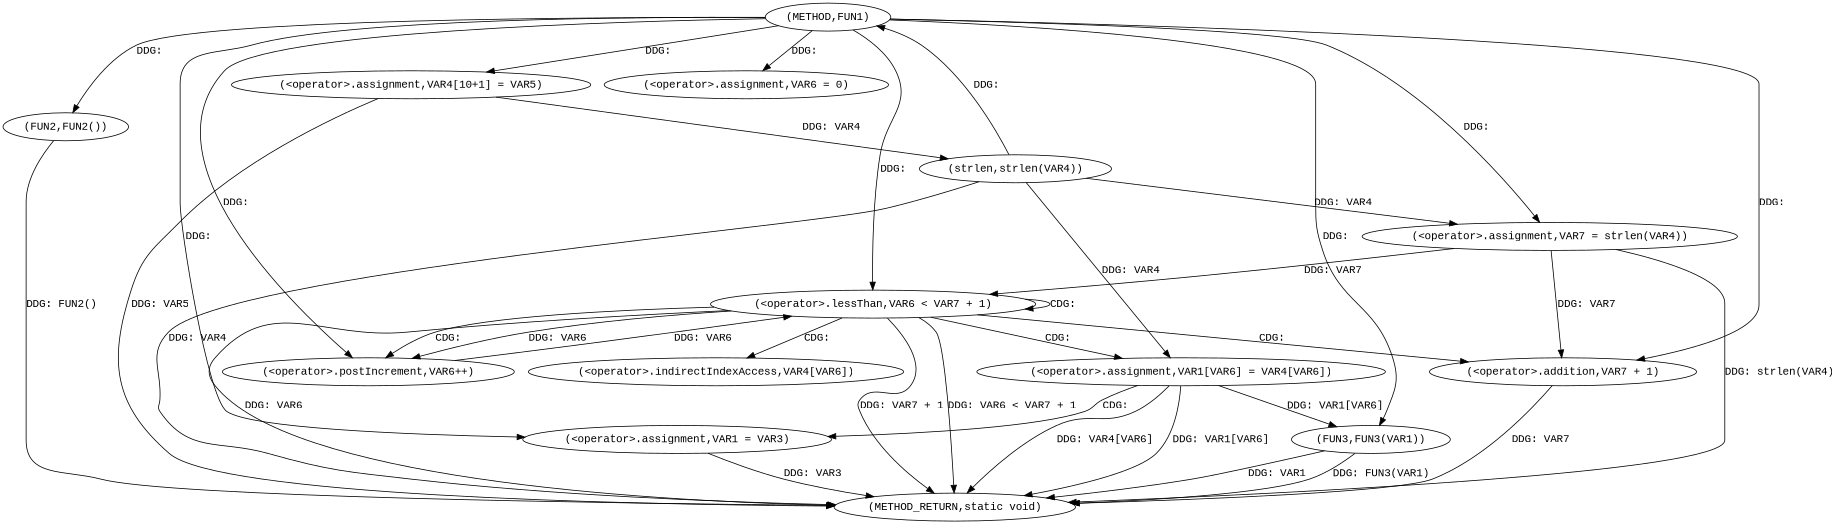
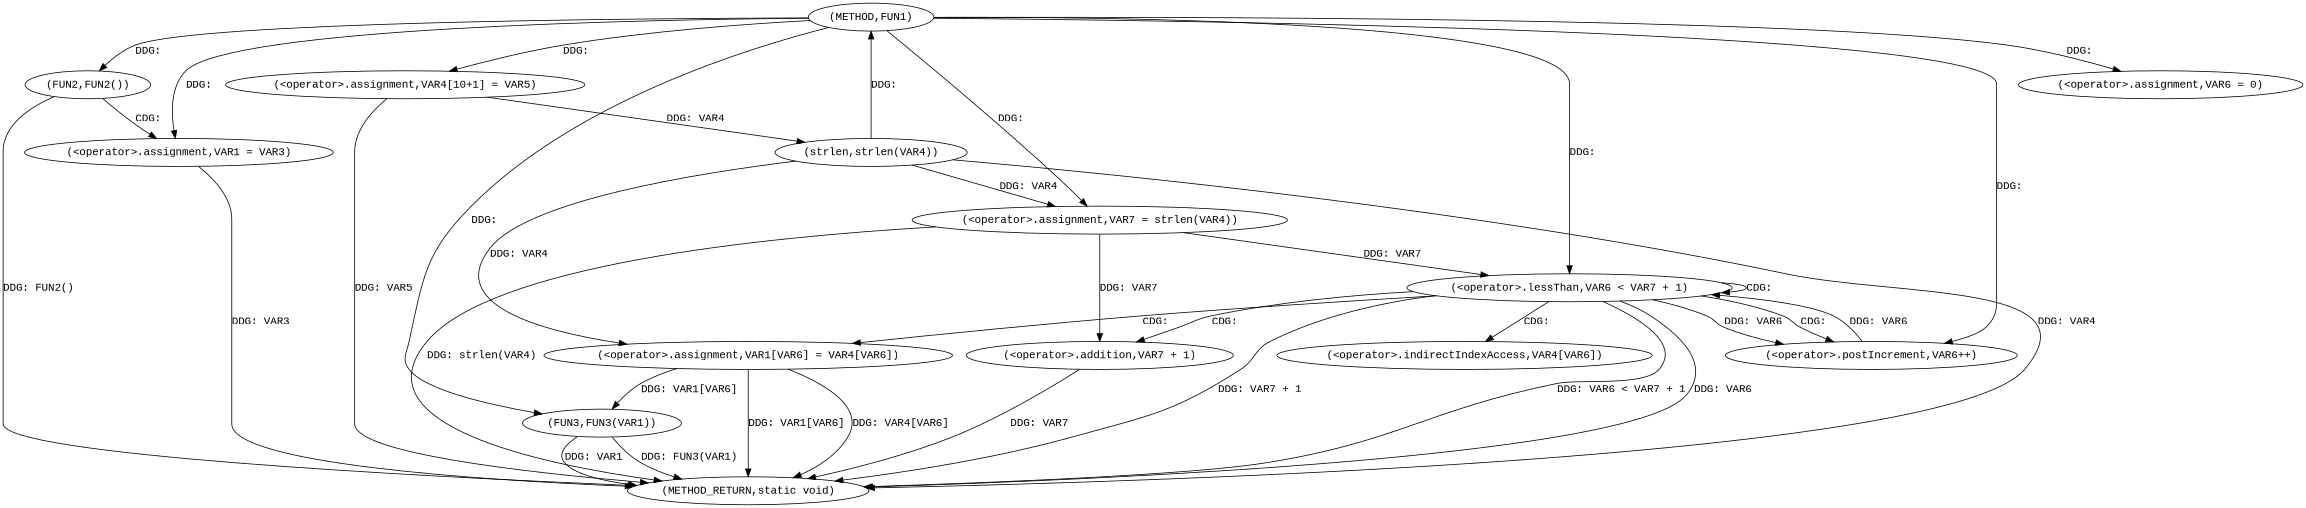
(1503, 43) -> none
(991, 427) -> (126, 117)
